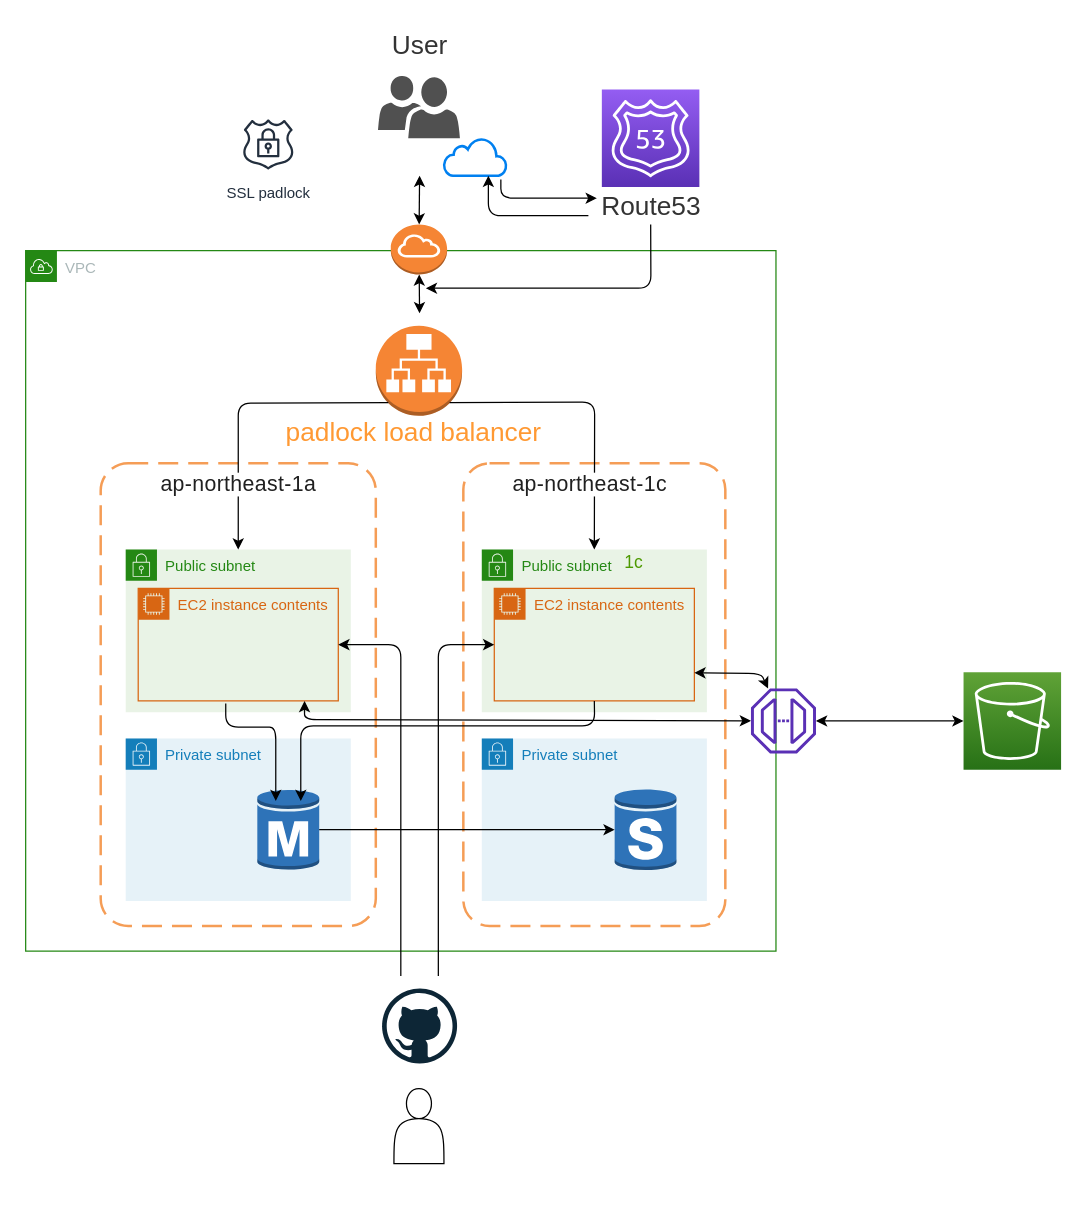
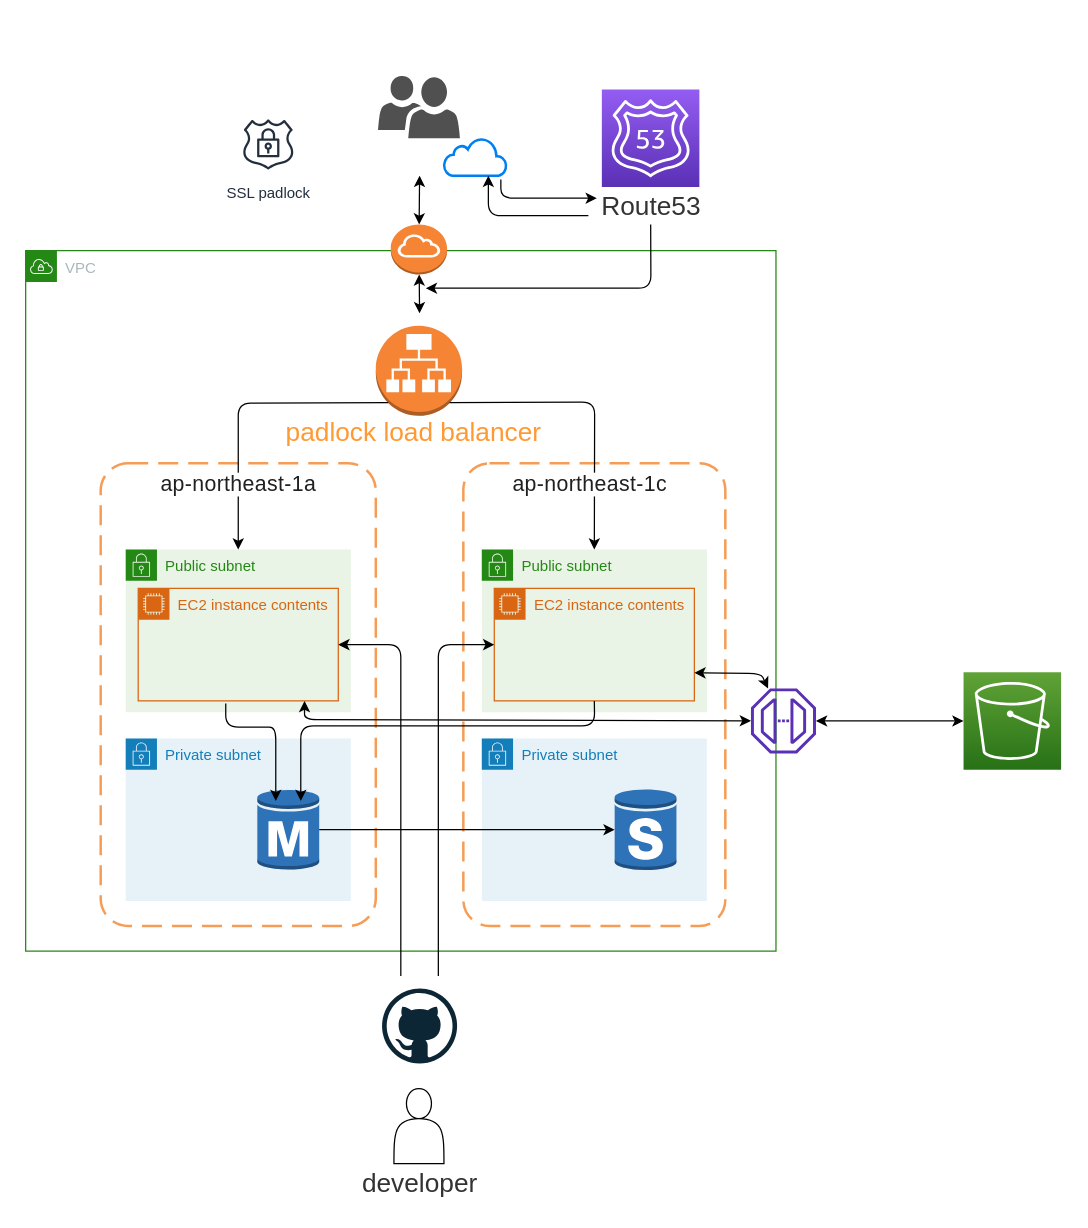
(419, 44) -> none
(633, 562) -> none
none -> (419, 1182)
